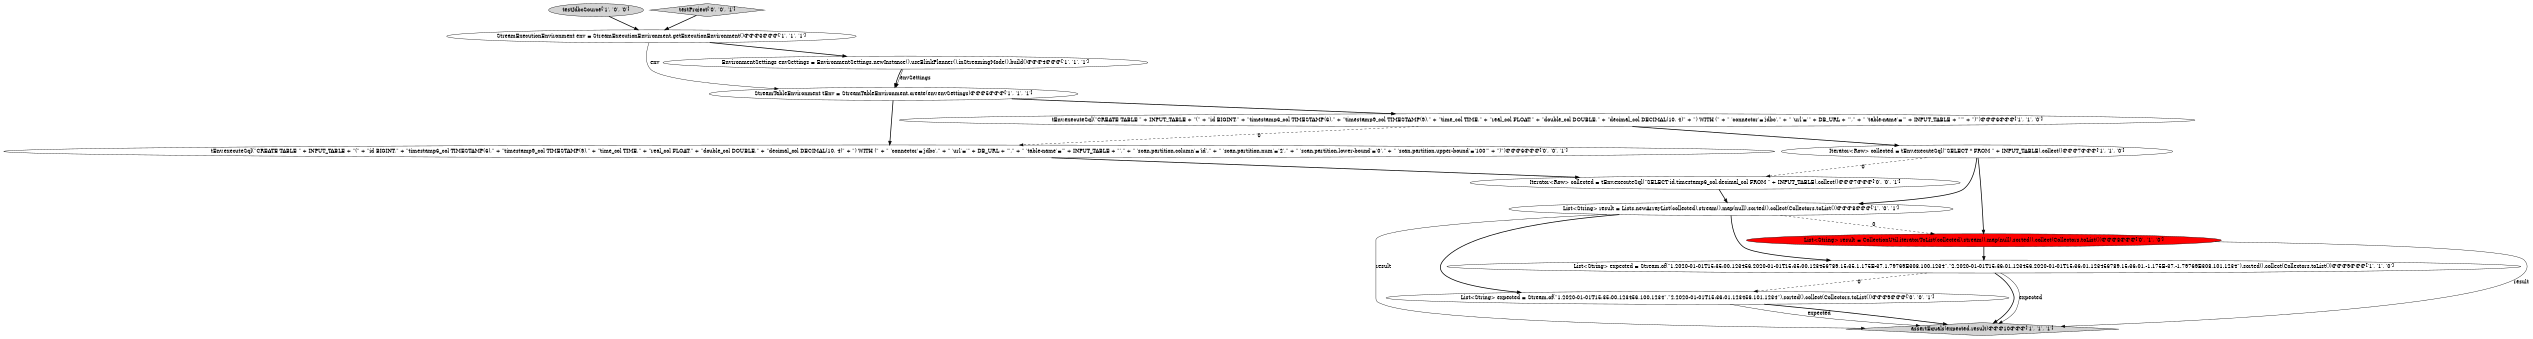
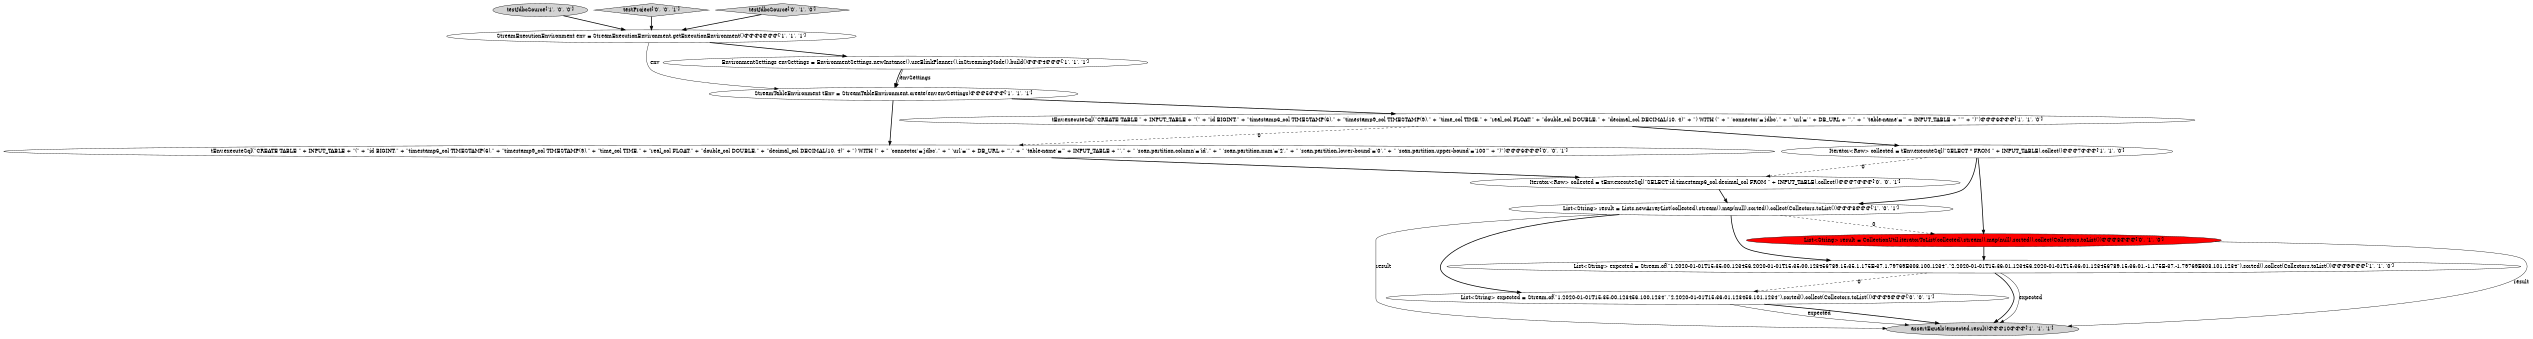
none -> (782, 10)
(1982, 329) -> (1982, 329)
